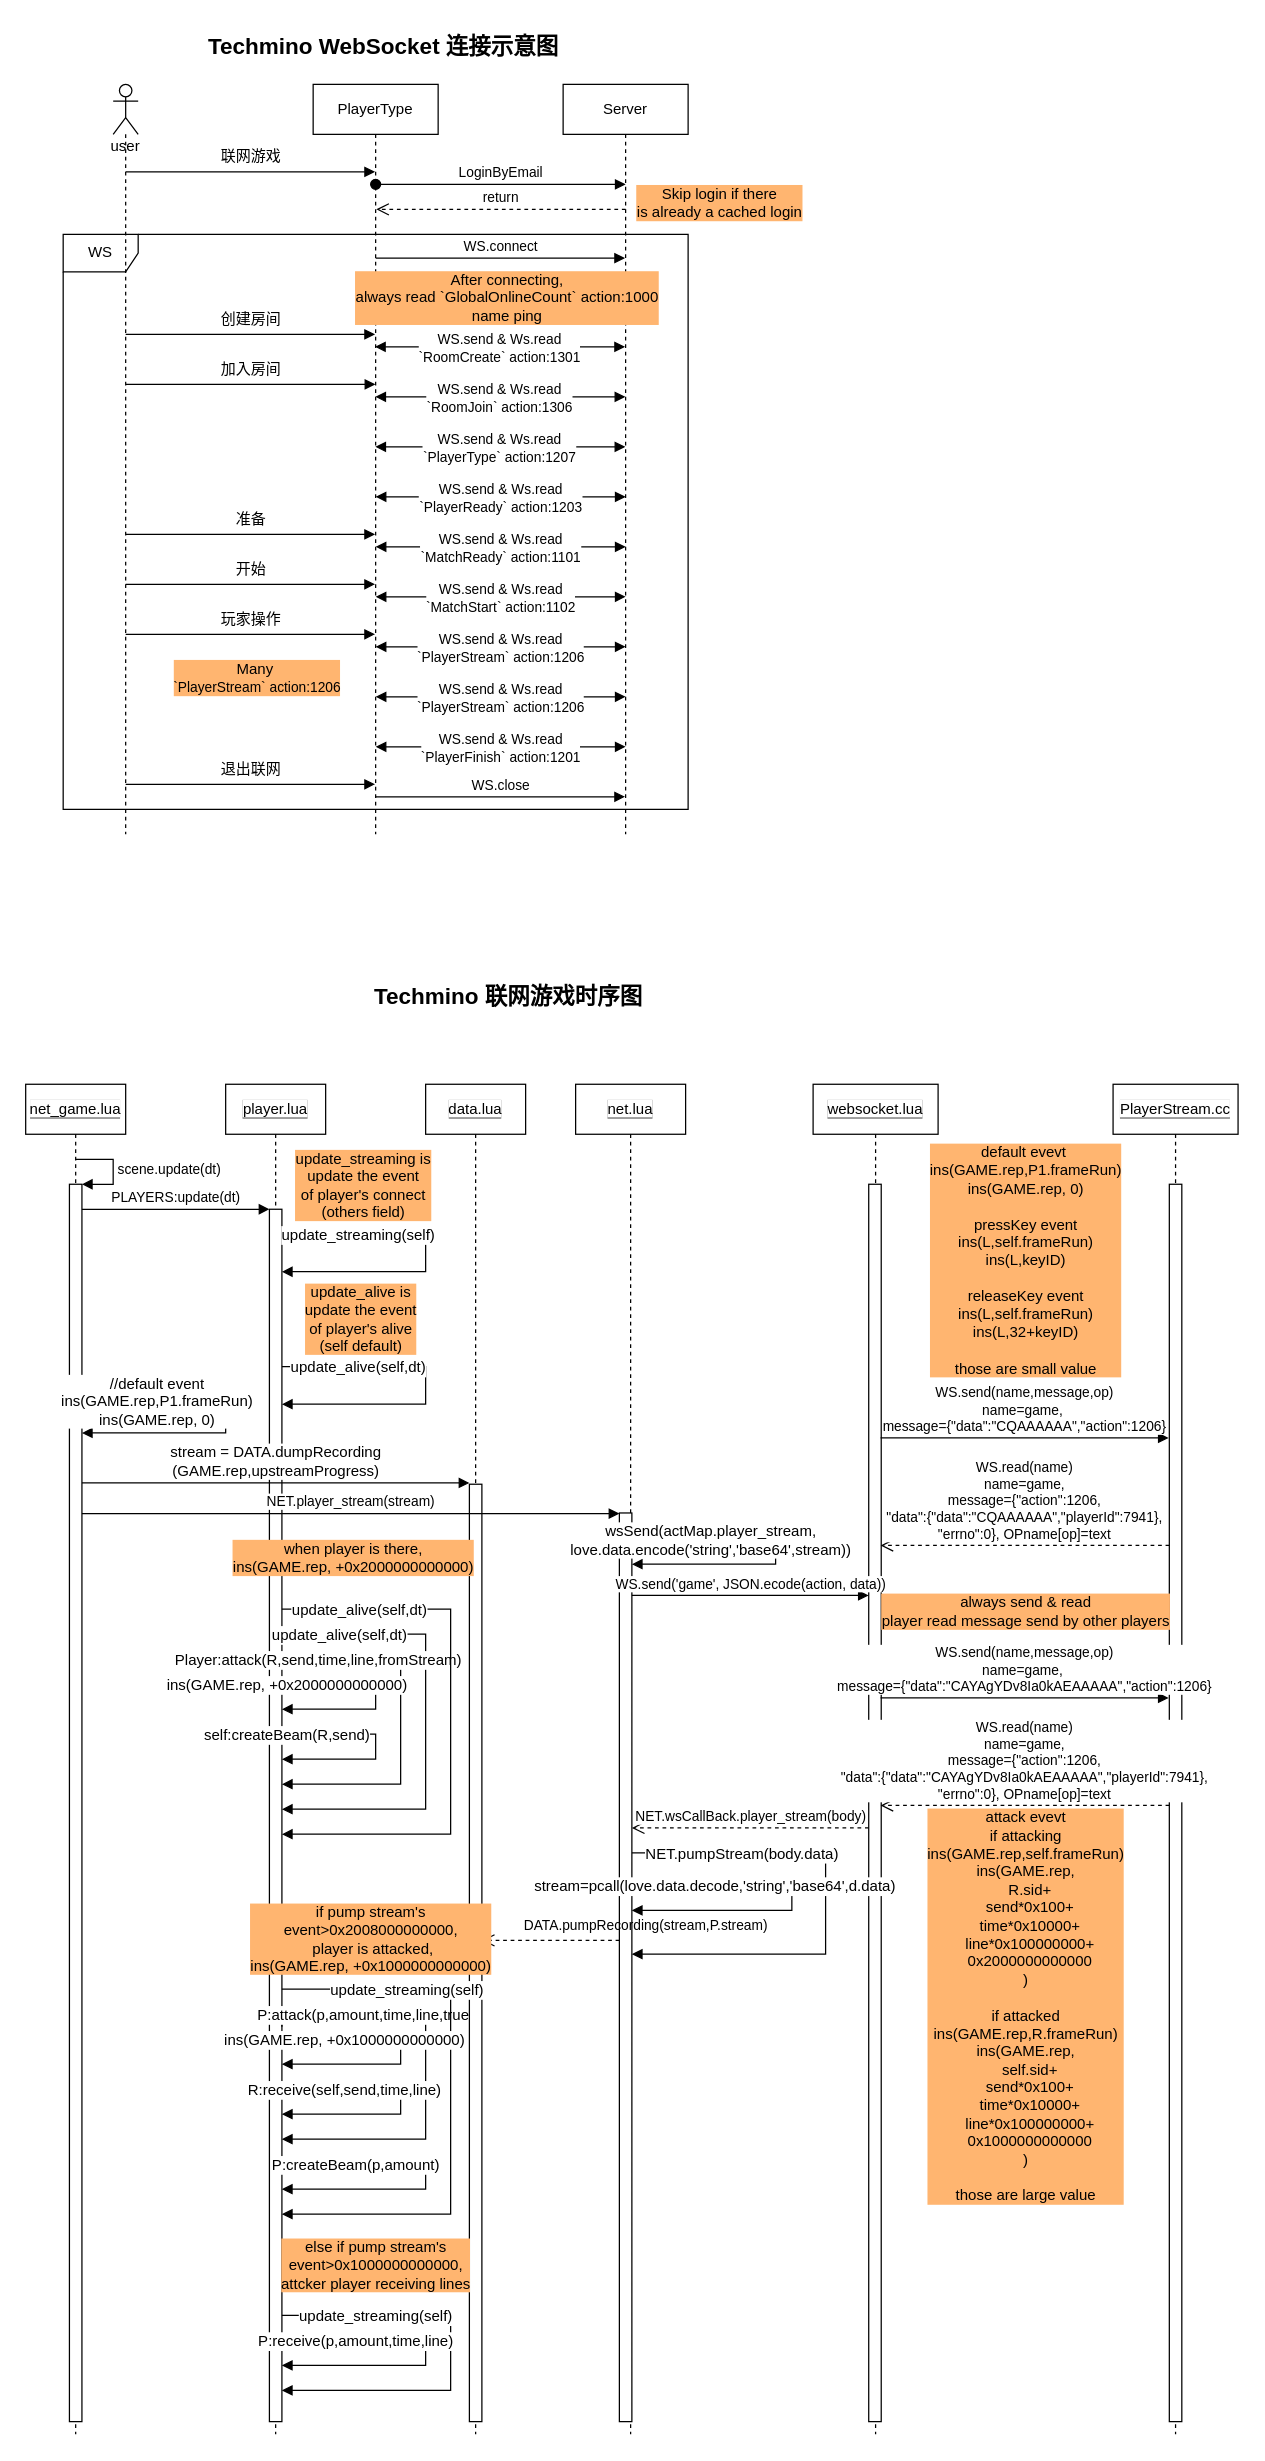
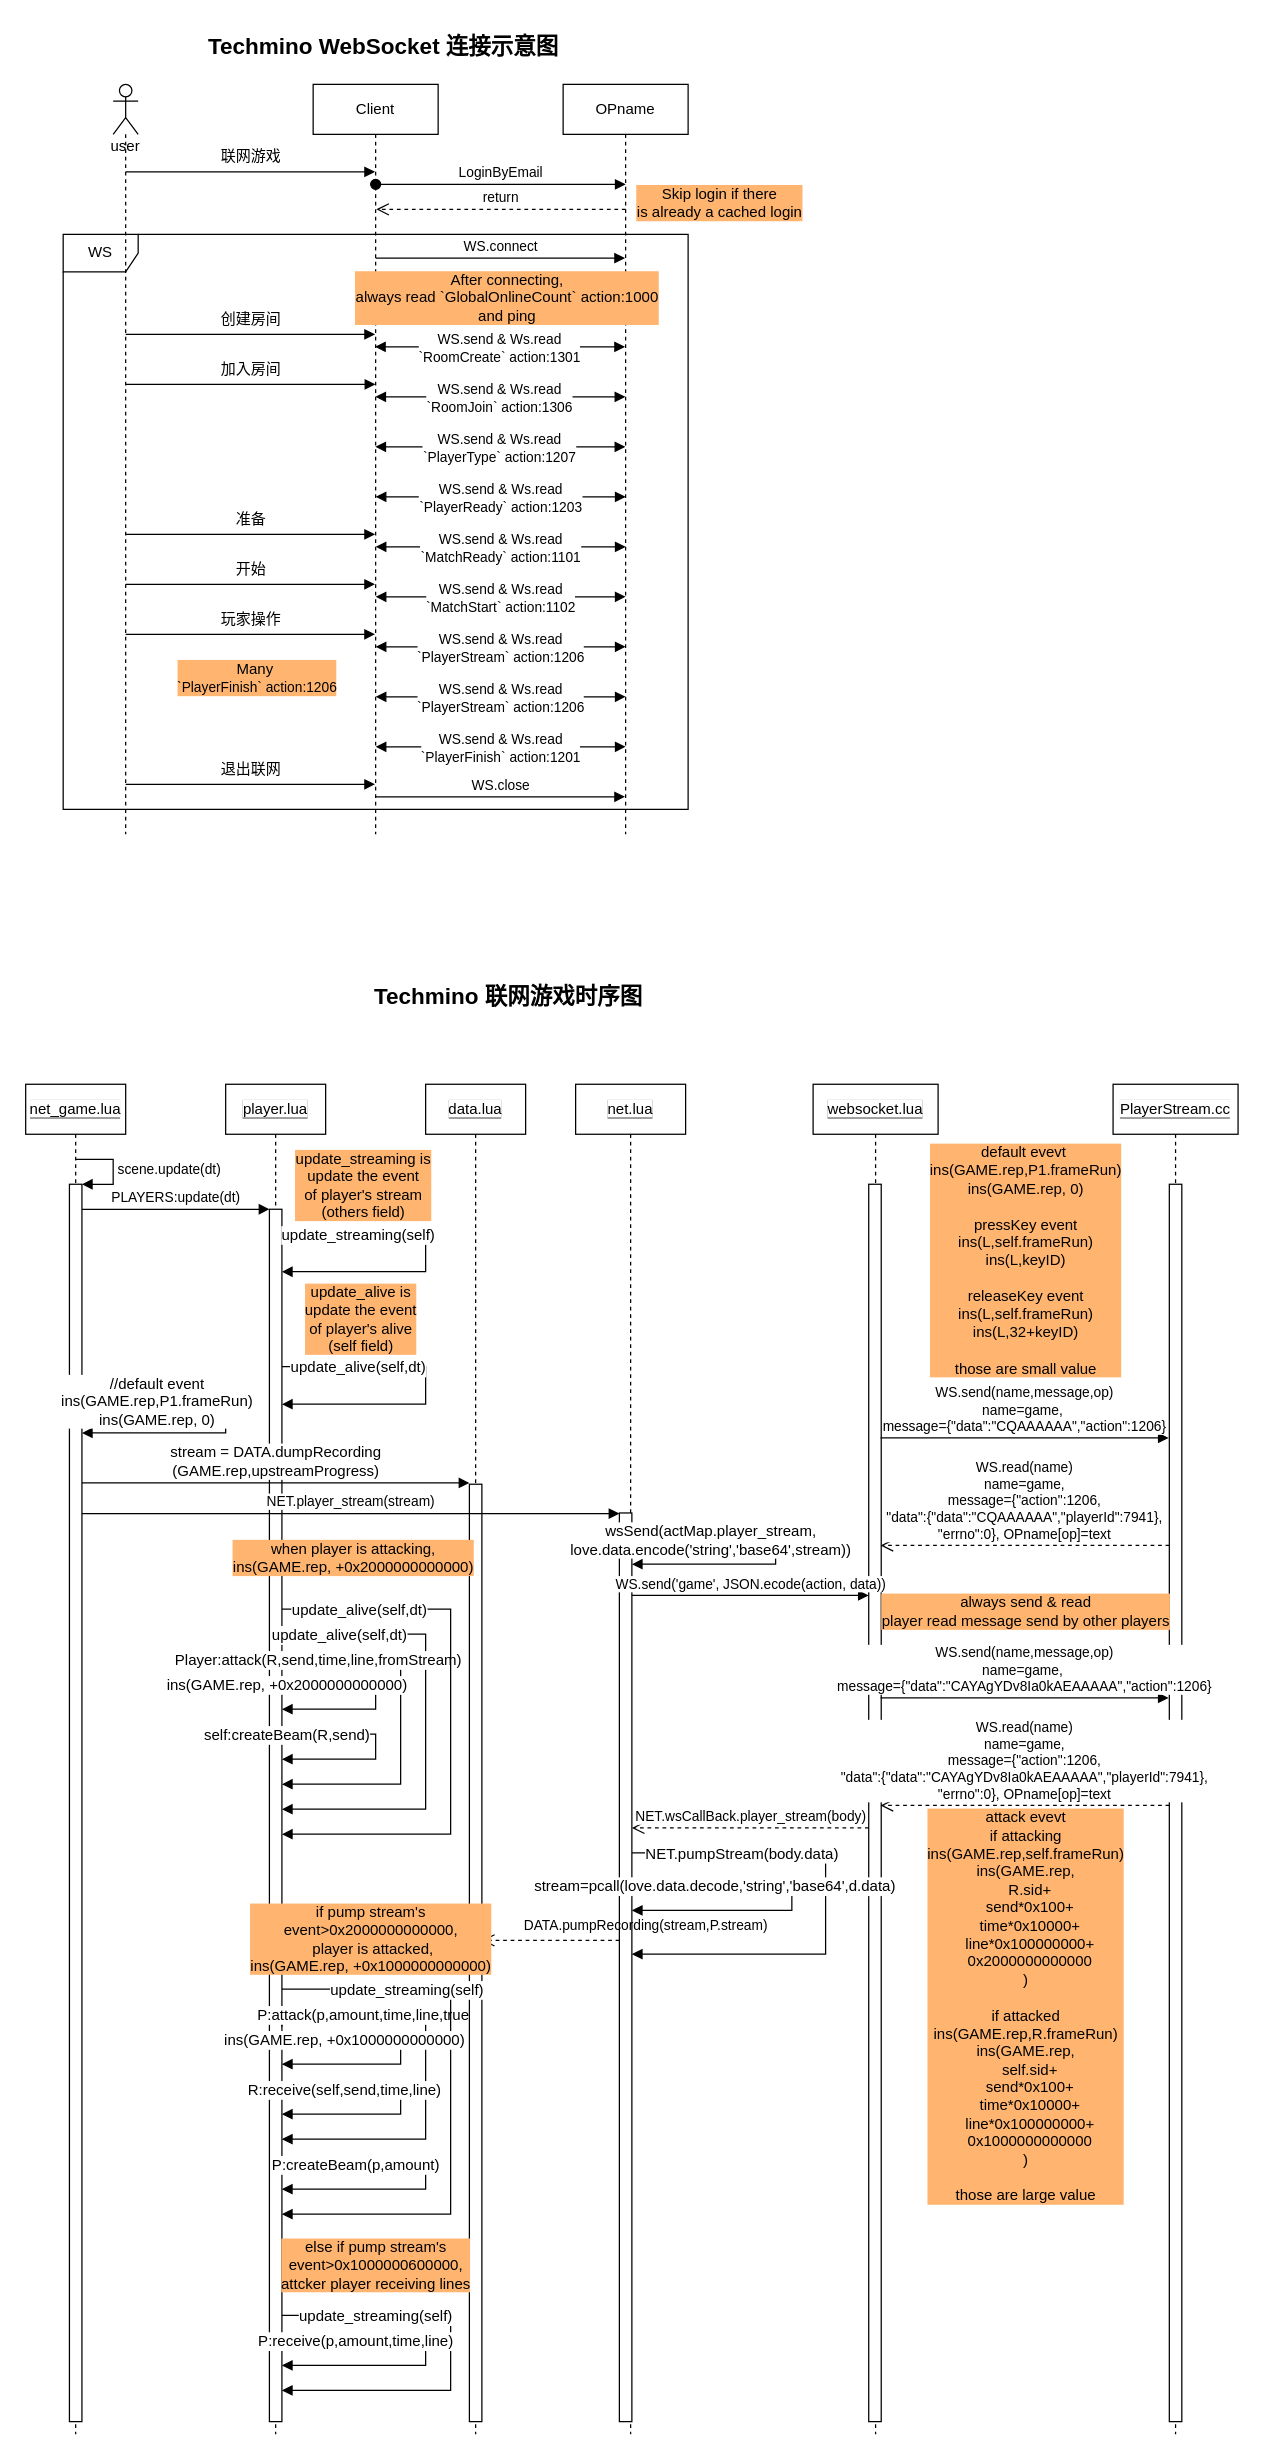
(376, 109) -> (376, 109)
(626, 109) -> (626, 109)
(508, 298) -> (508, 298)
(258, 678) -> (258, 678)
(364, 1186) -> (364, 1186)
(361, 1319) -> (361, 1319)
(354, 1558) -> (354, 1558)
(371, 1939) -> (371, 1939)
(376, 2266) -> (376, 2266)
